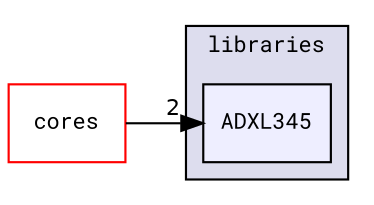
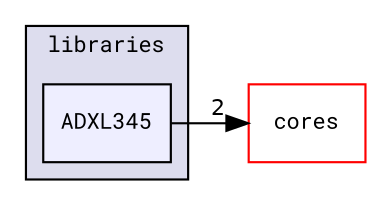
(153, 123) -> (201, 123)
